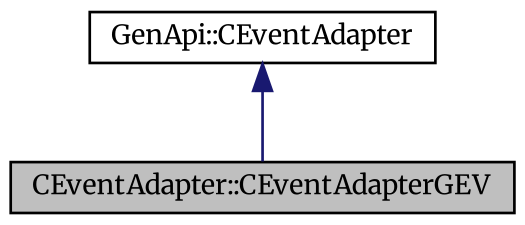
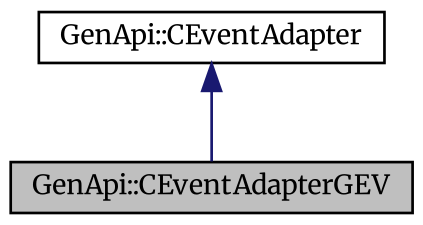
(263, 188) -> (212, 188)
